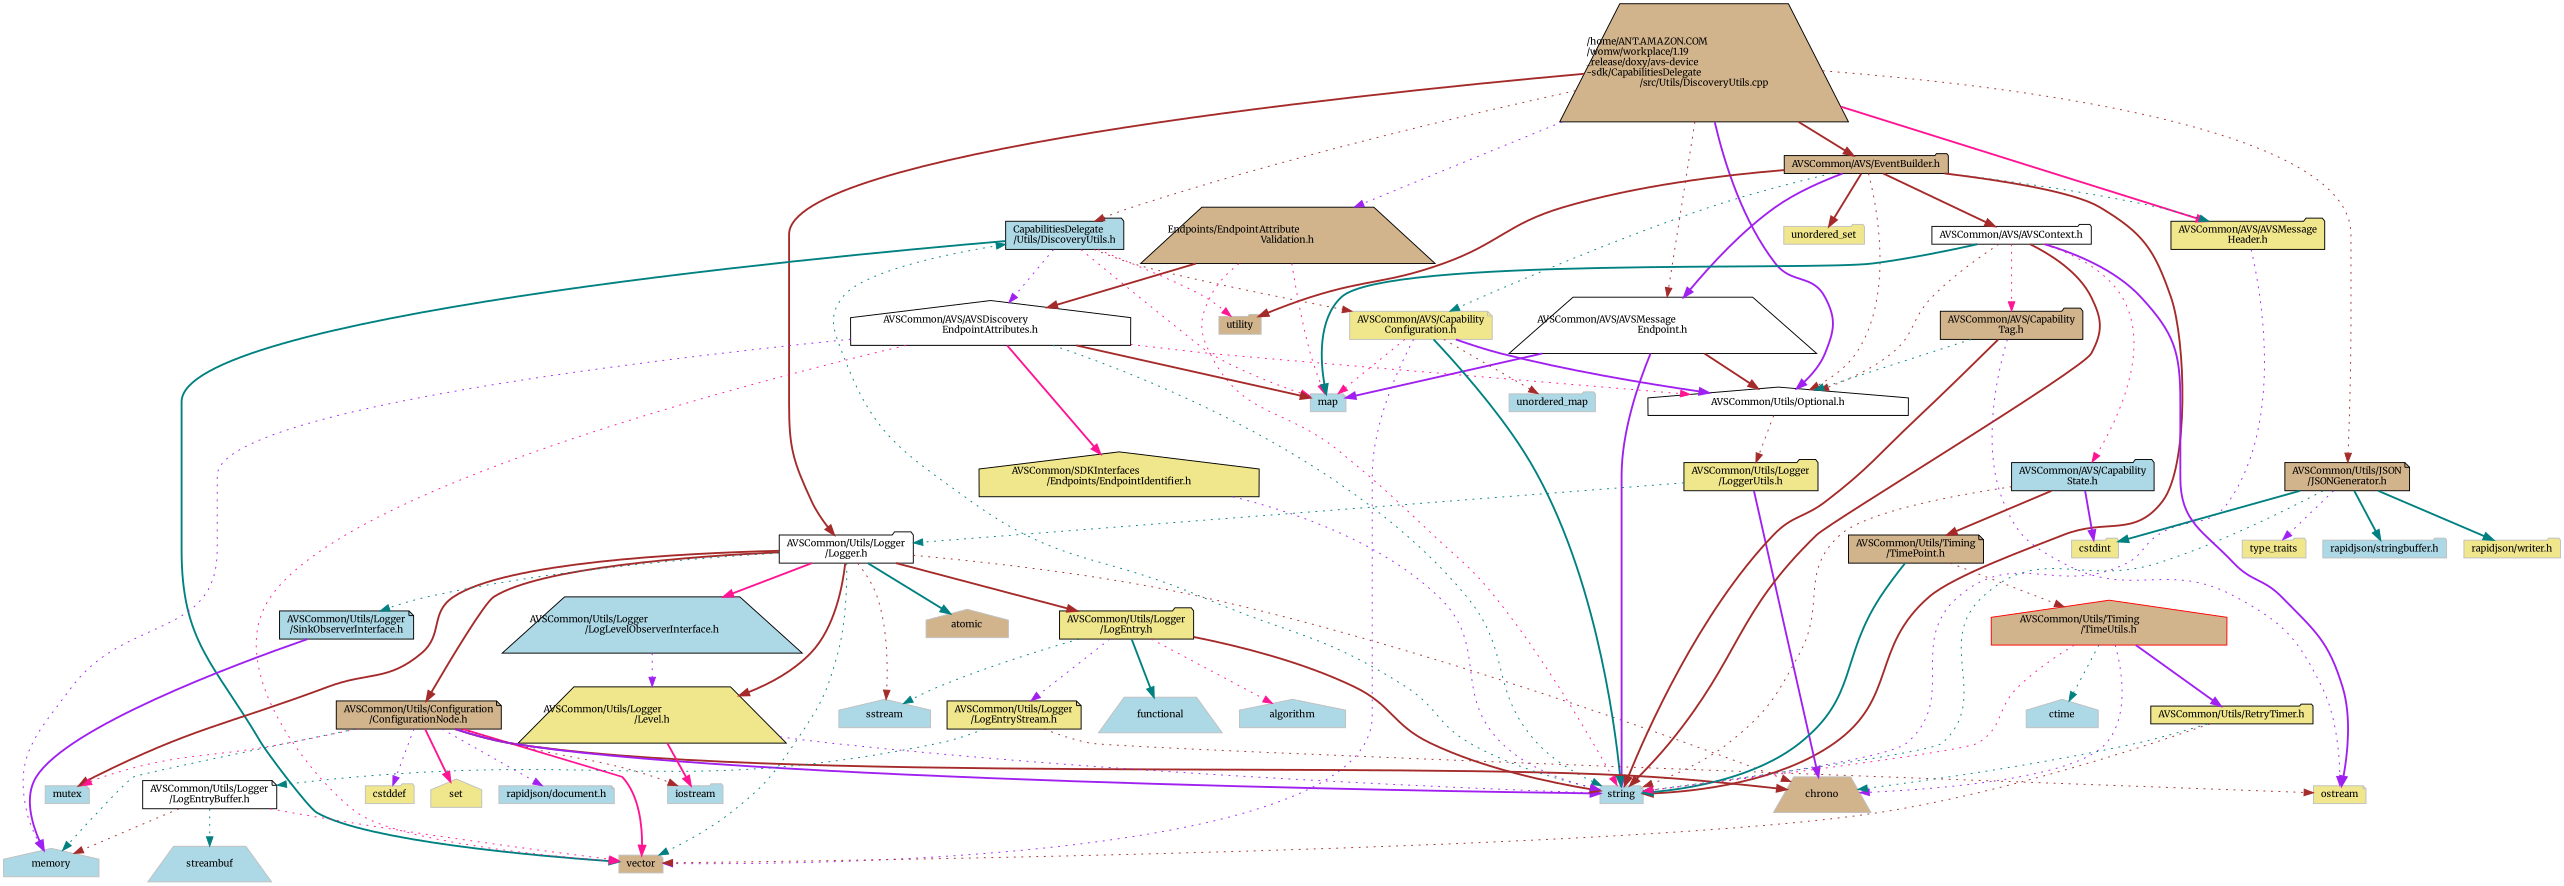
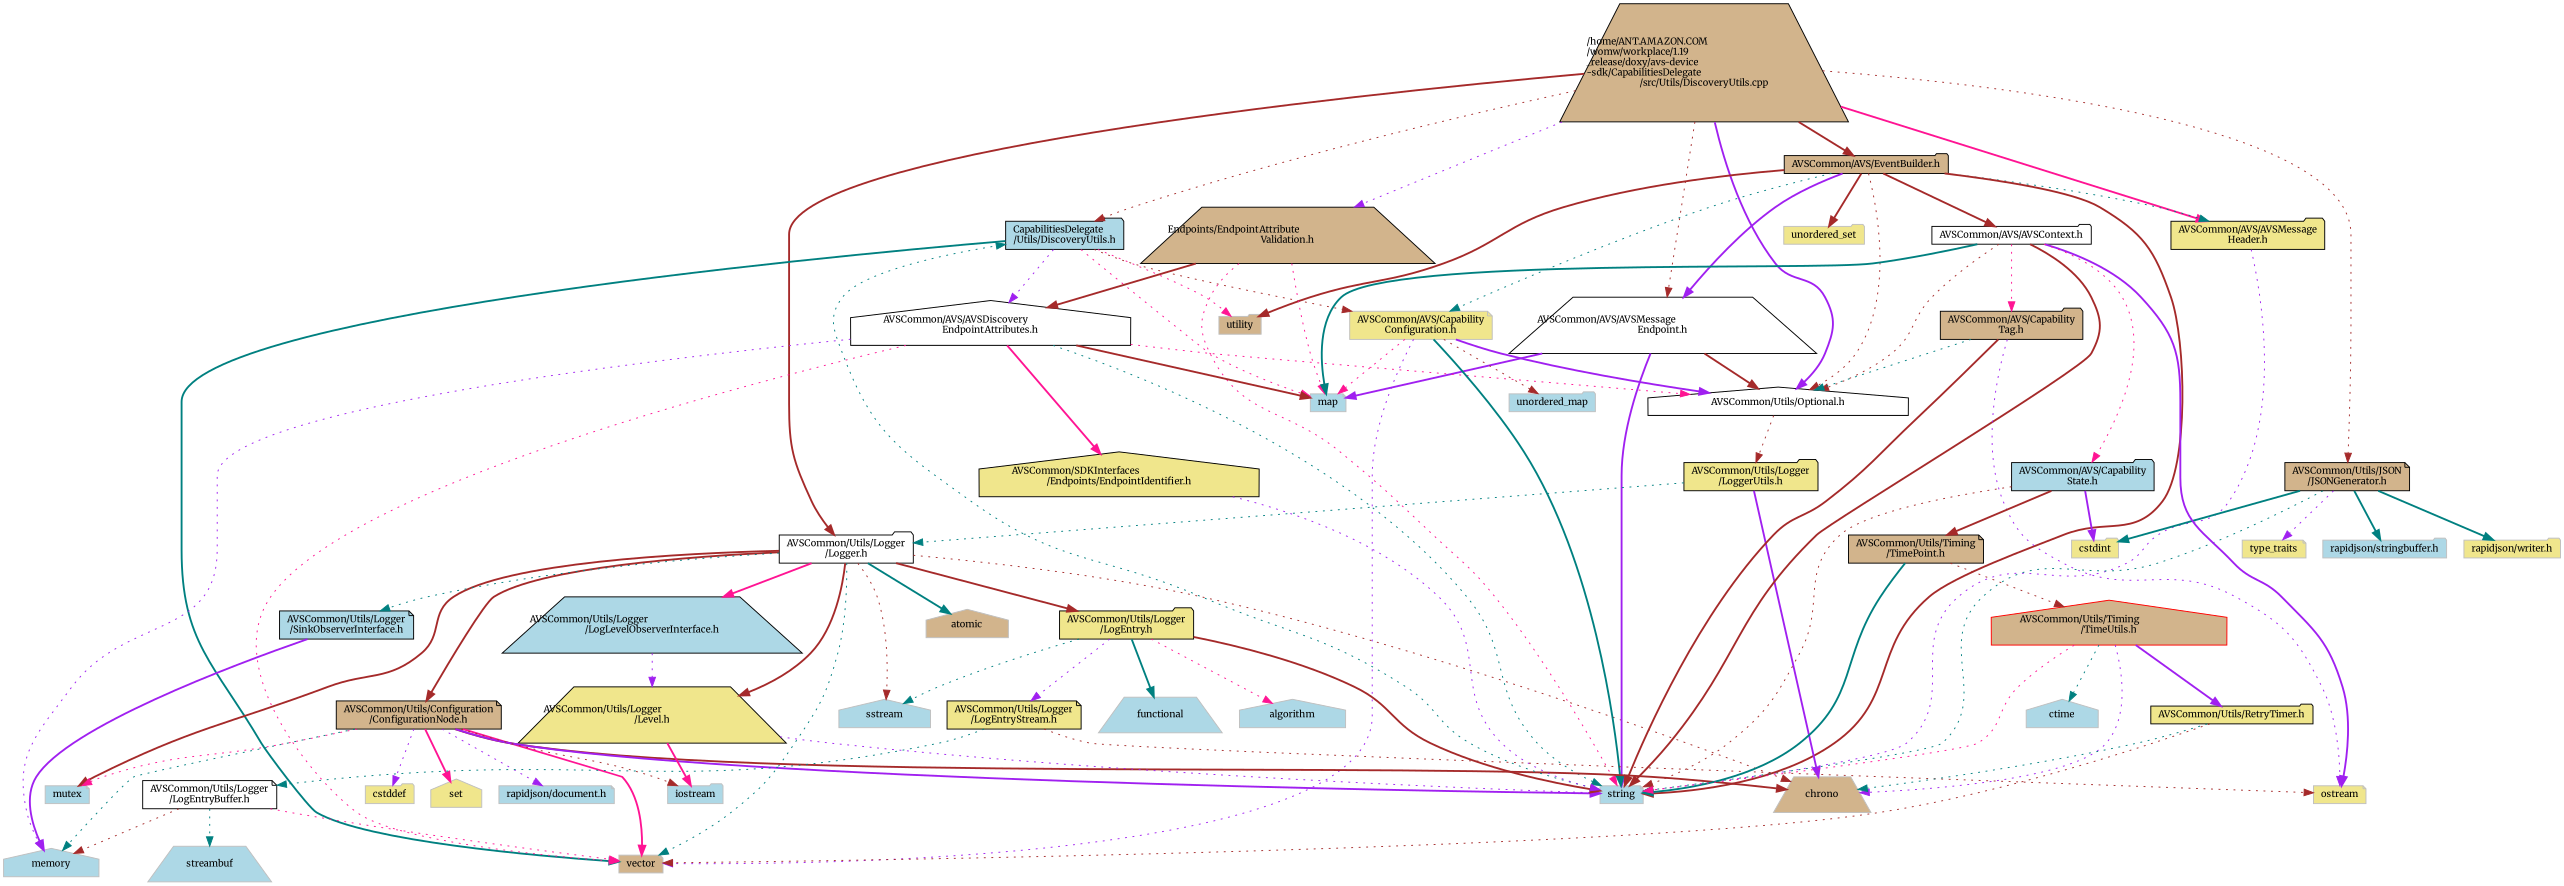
(2274, 549) -> (2274, 549)
